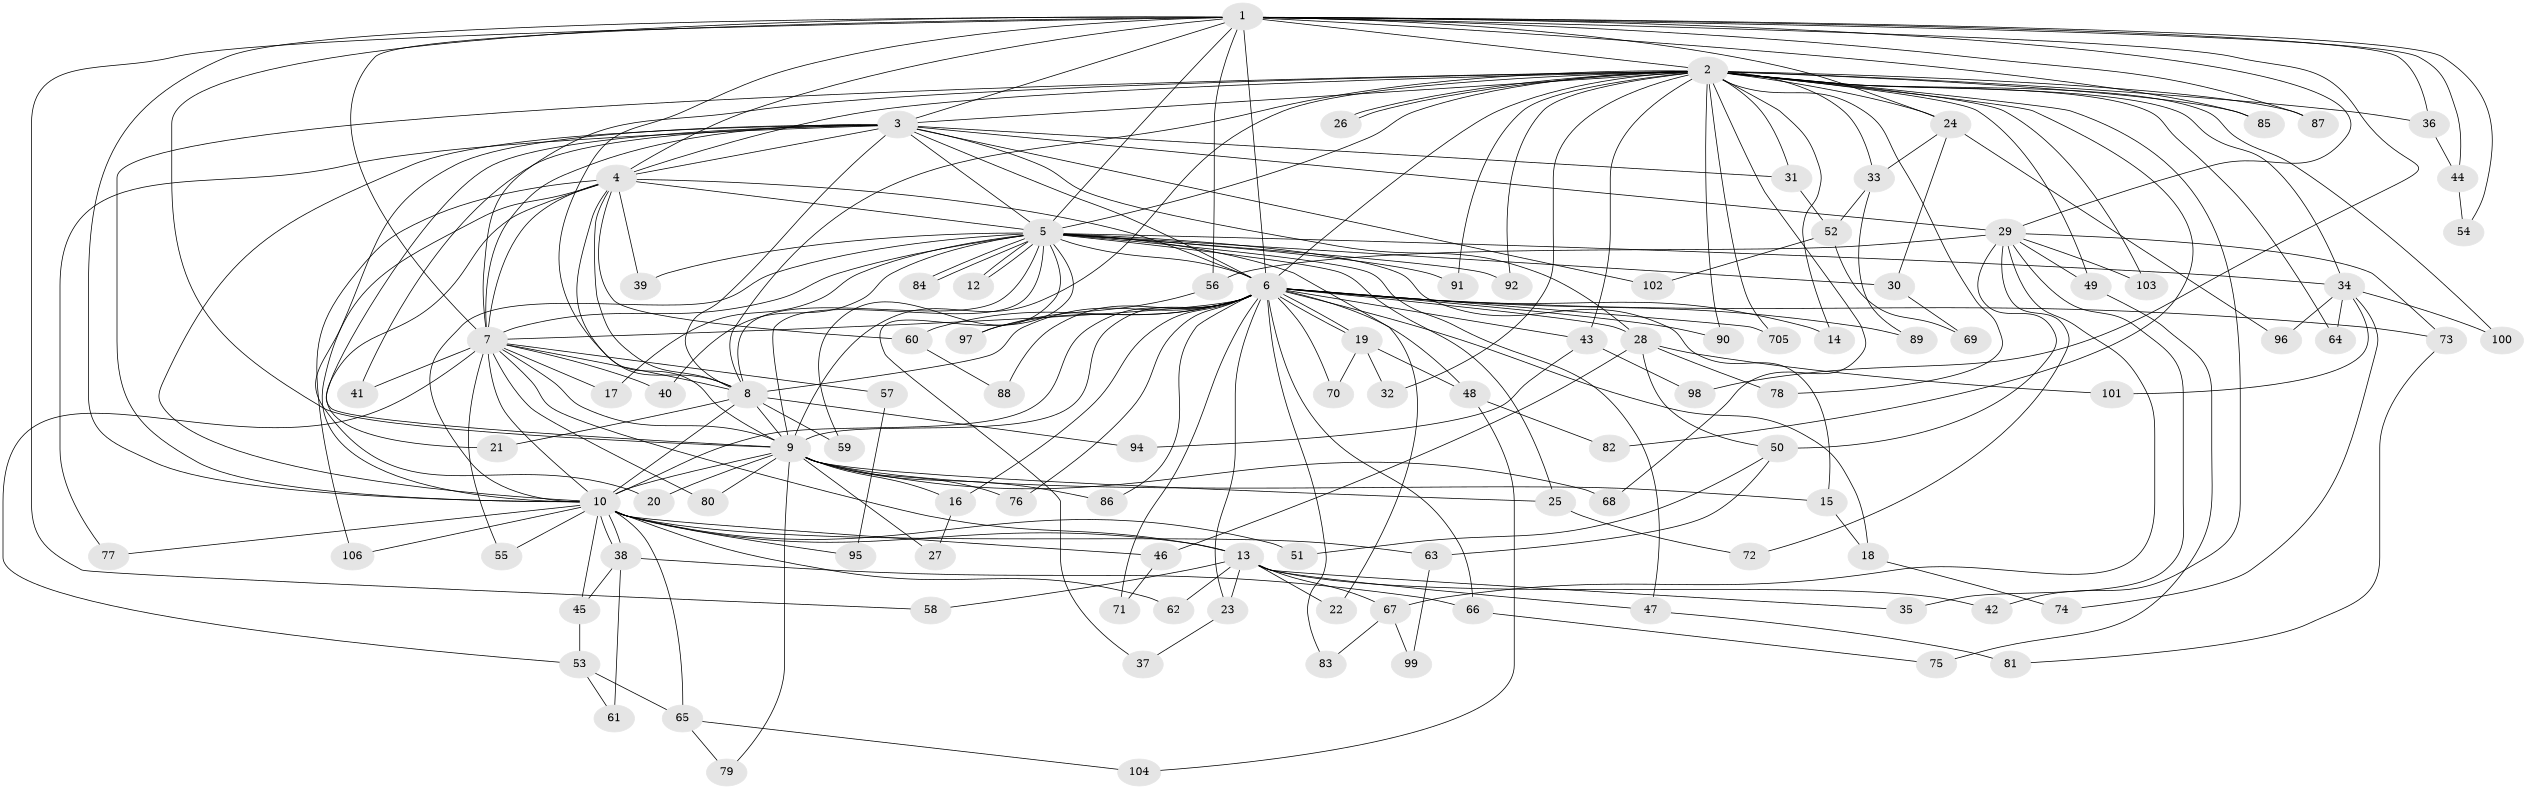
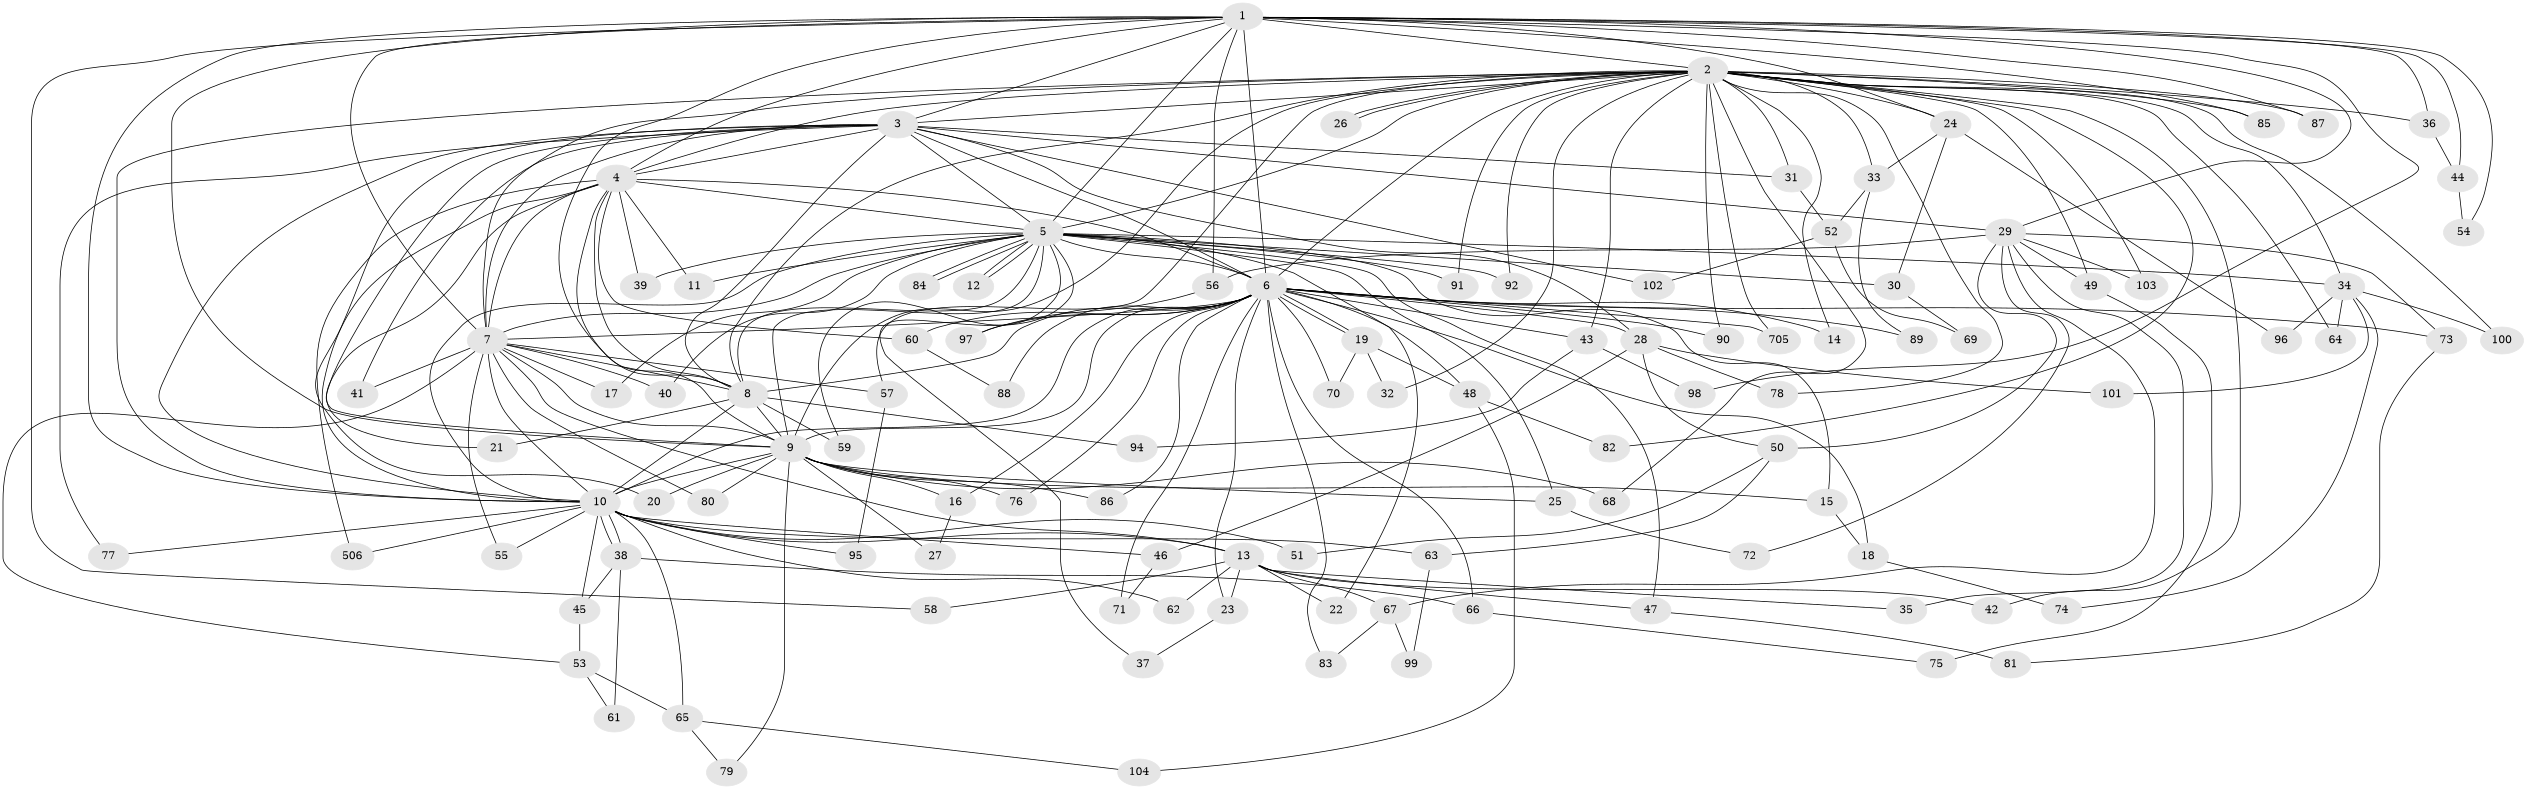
none -> (1294, 129)
none -> (694, 286)
(352, 556) -> (352, 556)
